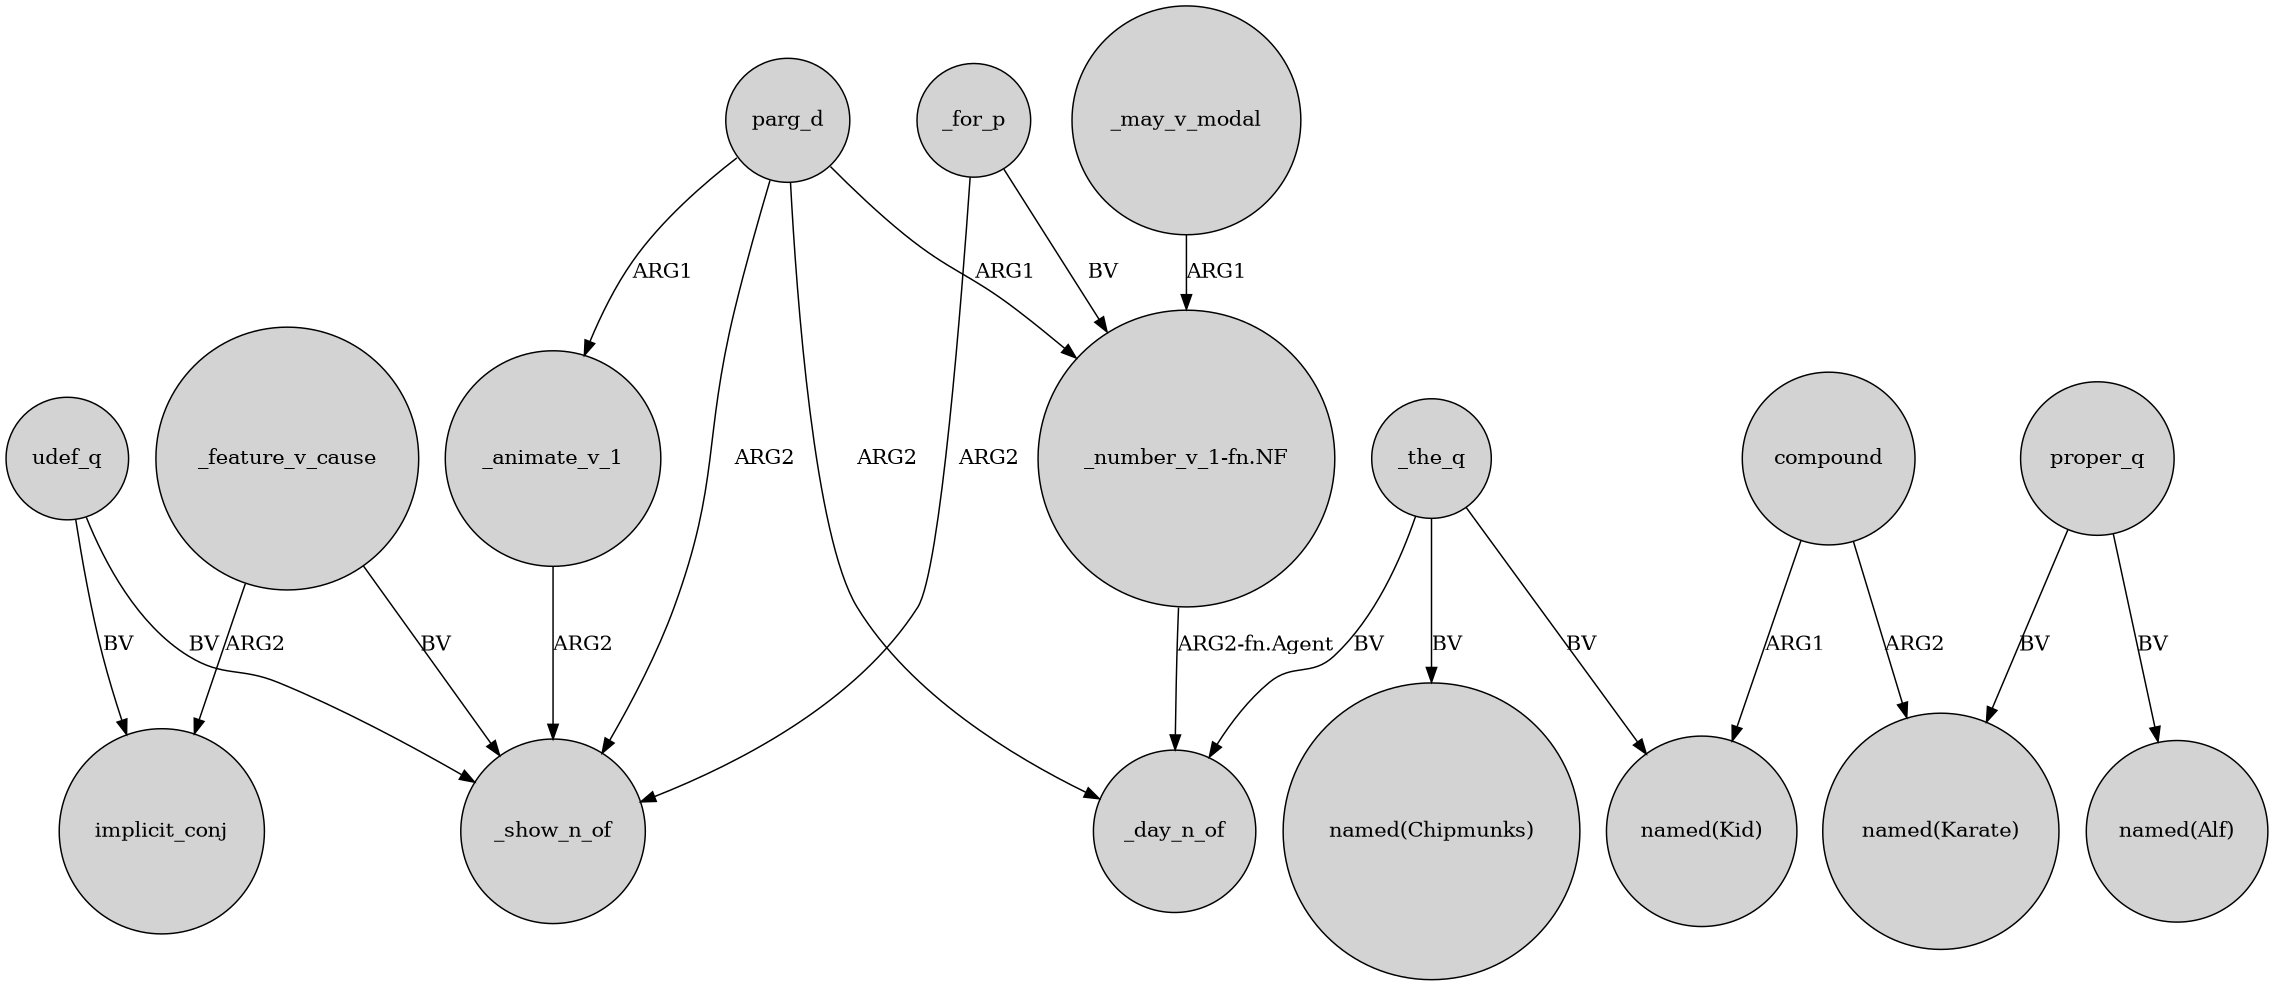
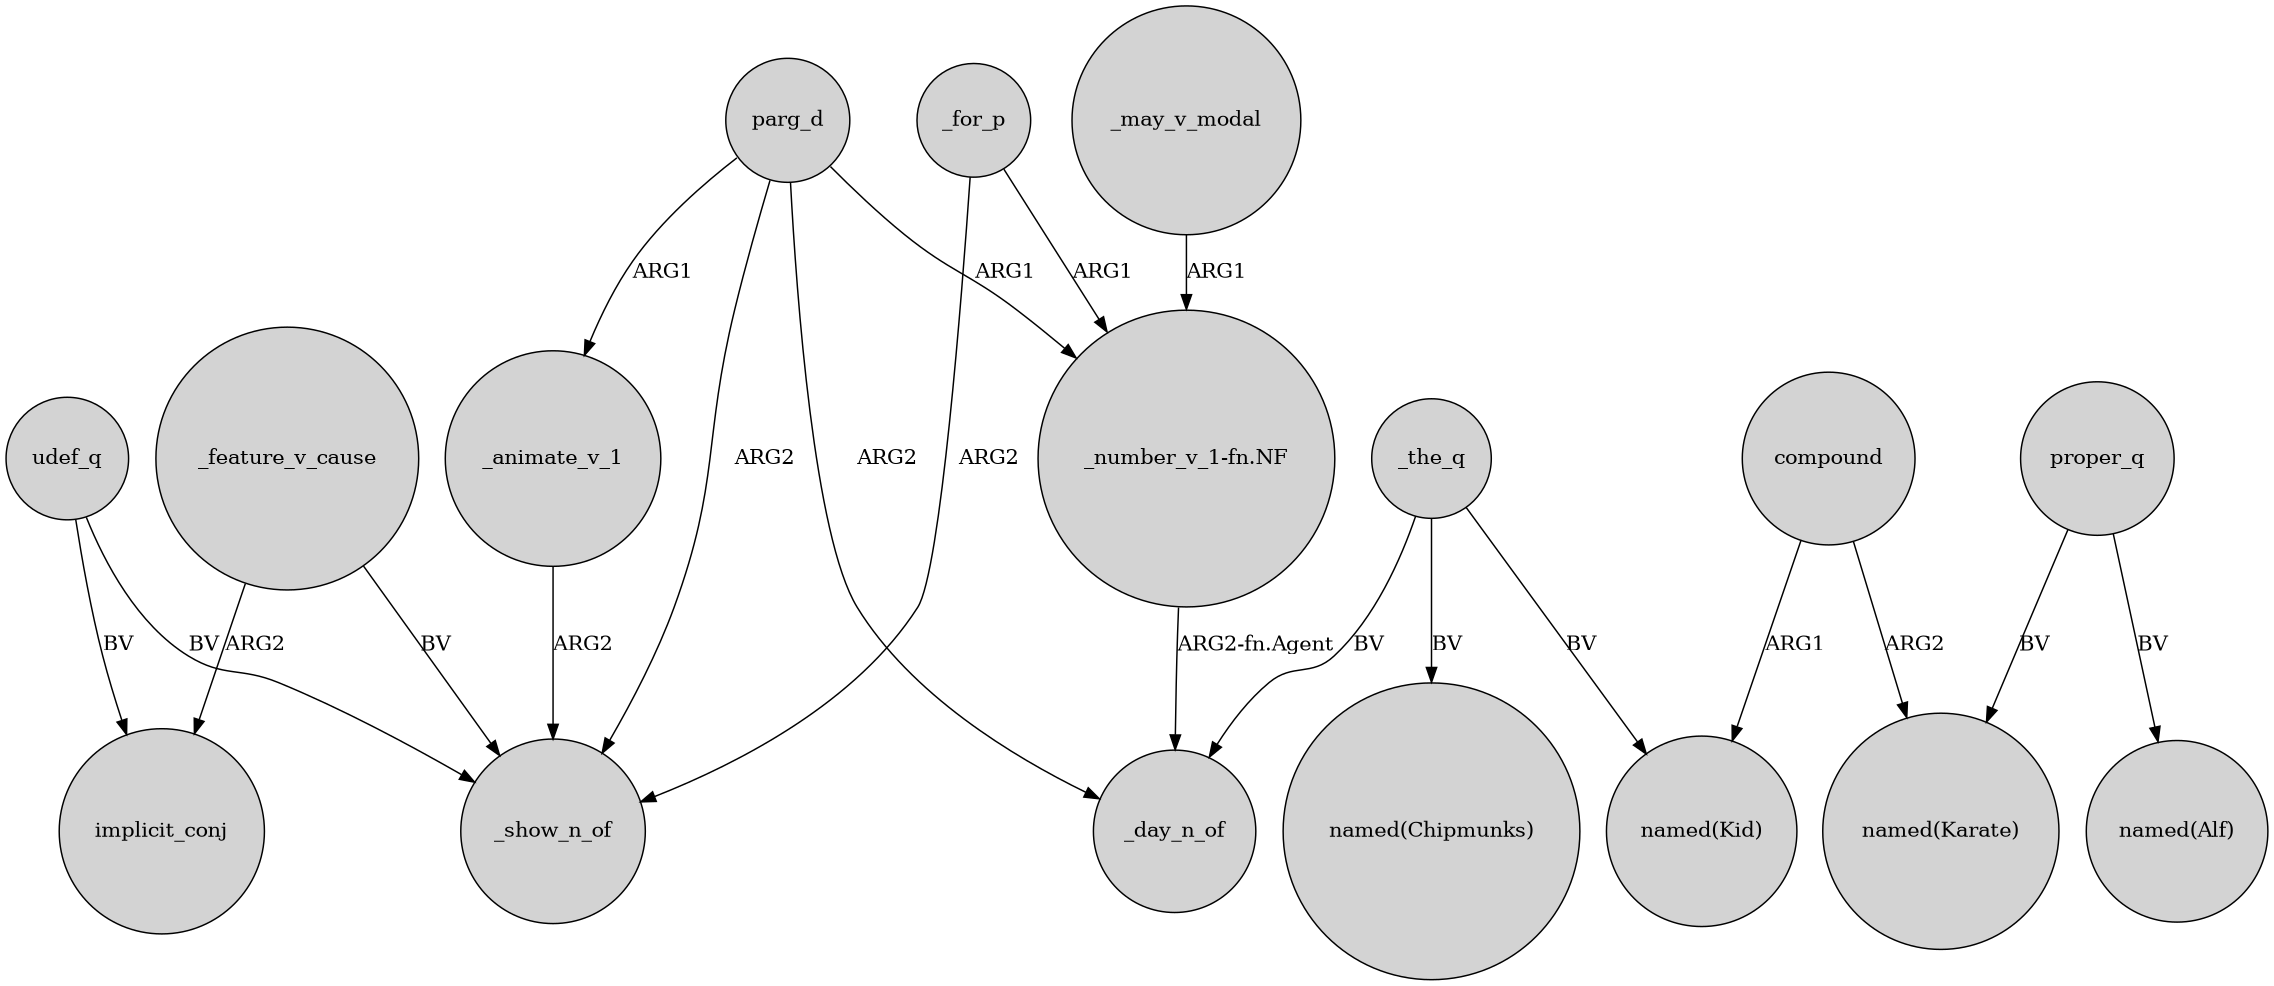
(1103, 272) -> (1103, 272)
